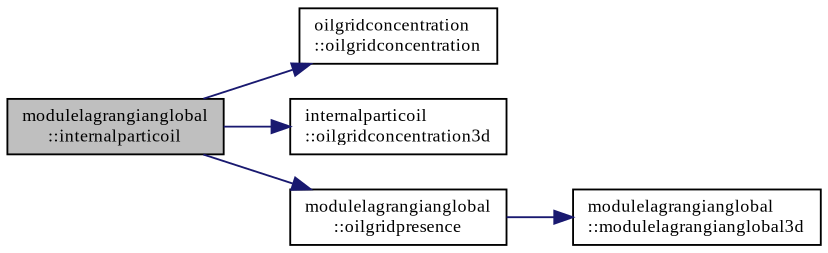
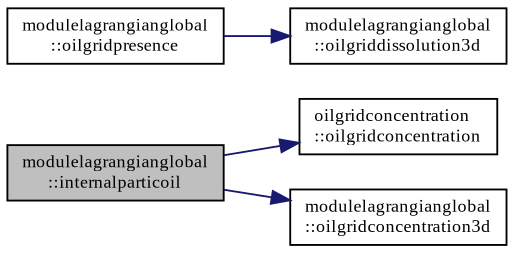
(398, 127) -> (398, 217)
(248, 169) -> none
(697, 217) -> (398, 36)
